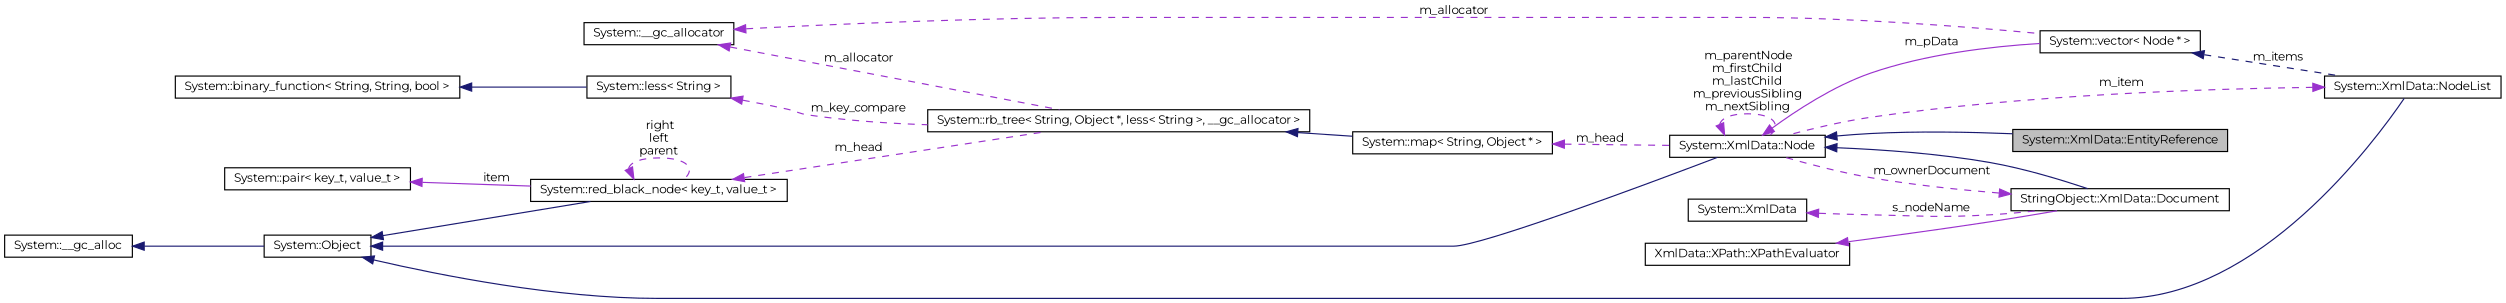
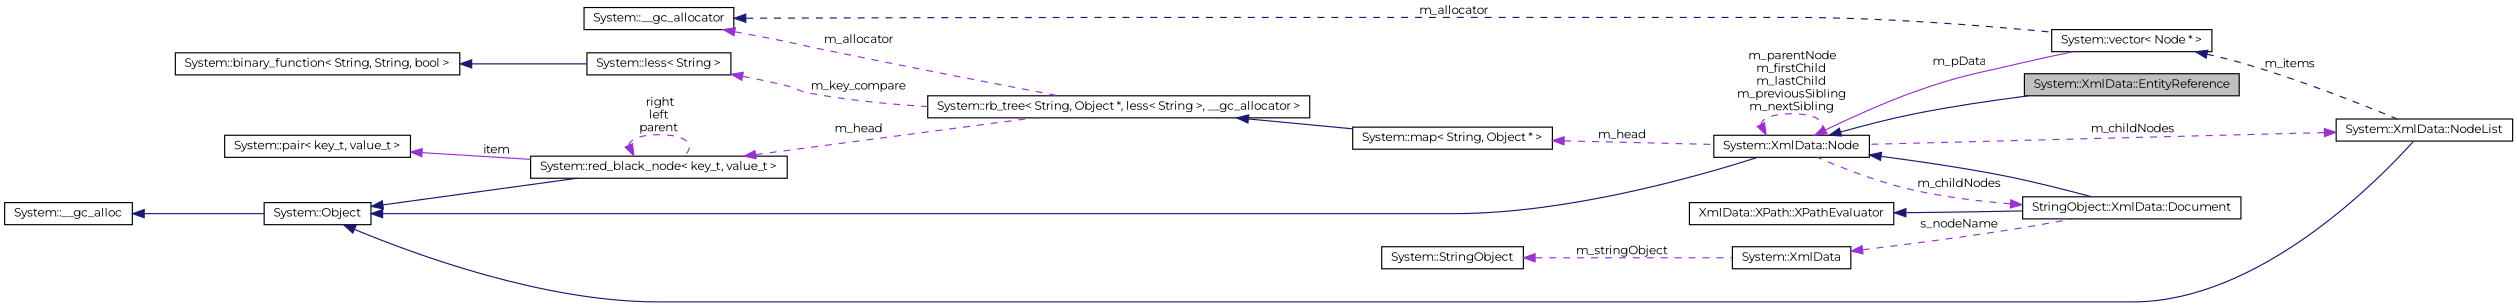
(1393, 17) -> (1399, 17)
(2120, 83) -> (2132, 129)
(1930, 171) -> (1958, 184)
(1953, 227) -> (1964, 212)
none -> (1453, 258)
